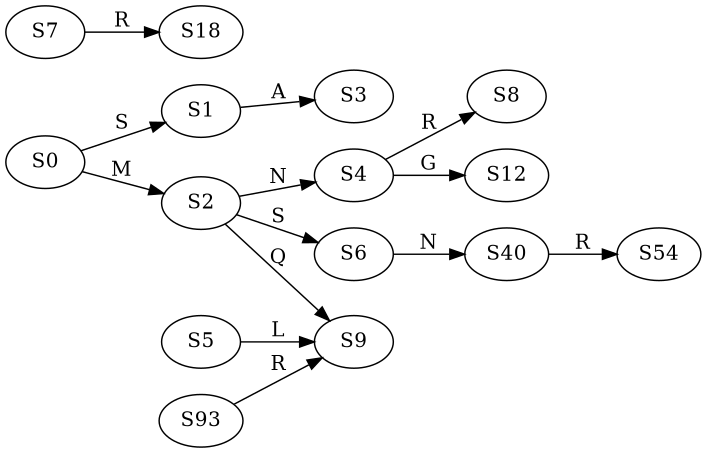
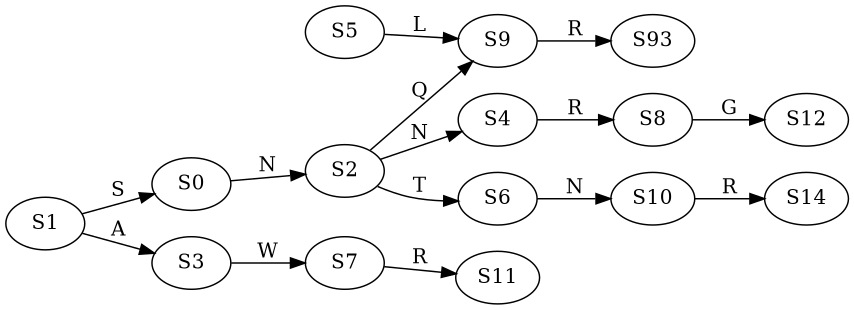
(201, 32) -> (498, 278)
(116, 139) -> (111, 206)
(122, 170) -> (268, 166)
(421, 175) -> (721, 120)
(279, 217) -> (420, 186)
(507, 254) -> (653, 199)
(659, 254) -> (807, 199)
none -> (261, 263)
(272, 384) -> (566, 41)
